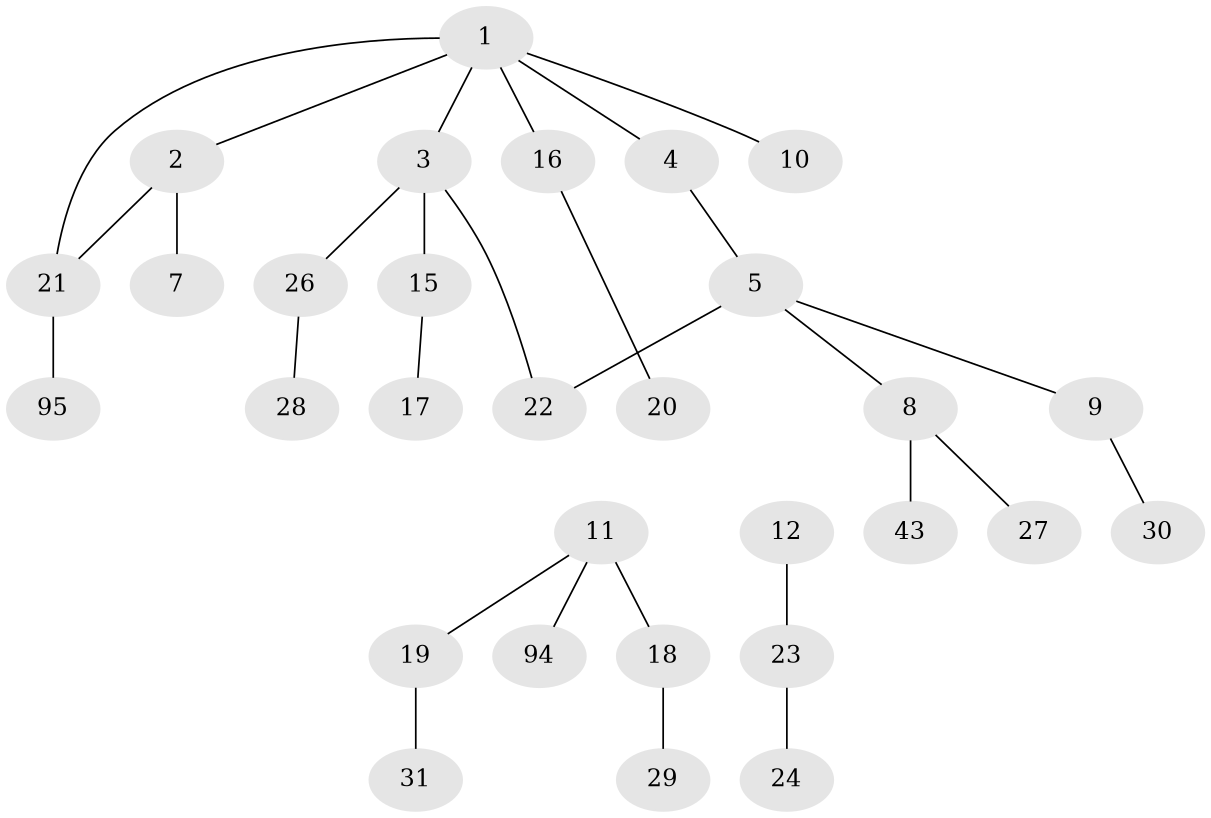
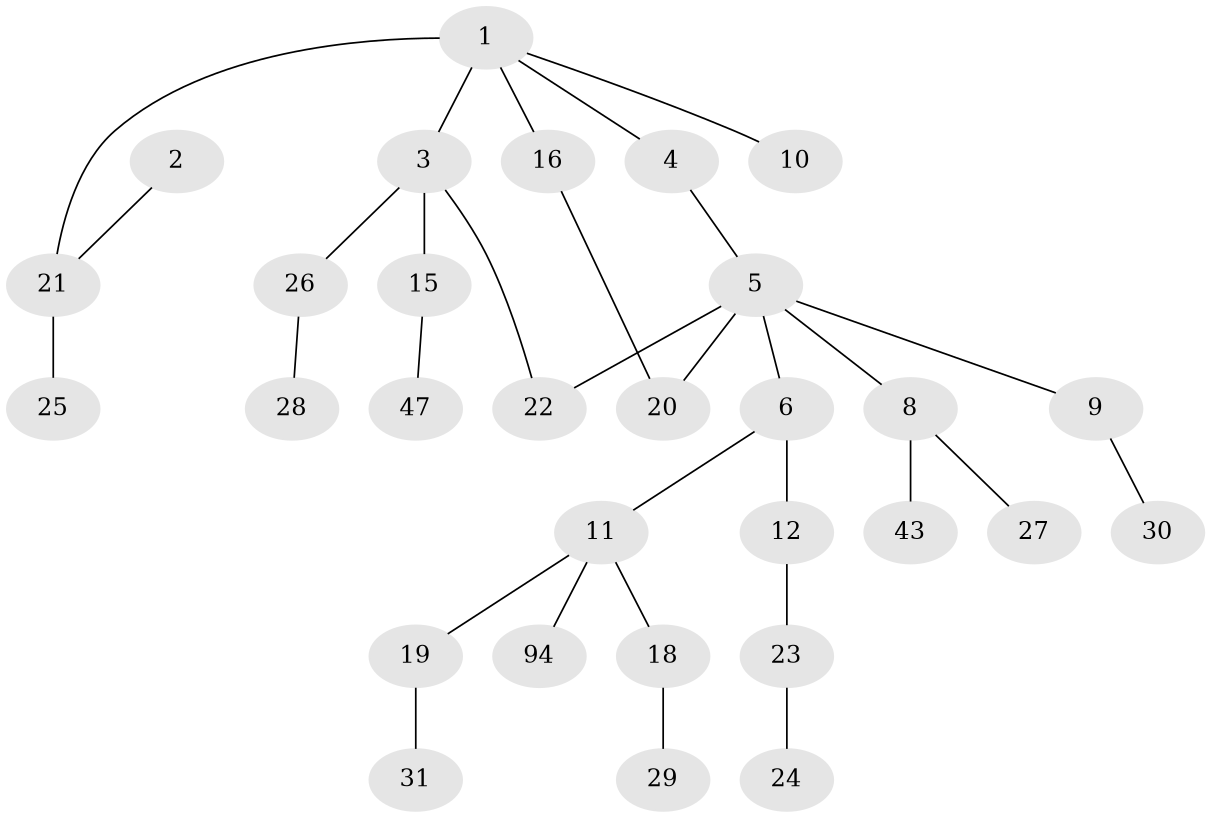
(332, 100) -> none
(177, 285) -> none
none -> (710, 347)
(53, 409) -> (53, 409)
(416, 409) -> (416, 409)
none -> (787, 409)
